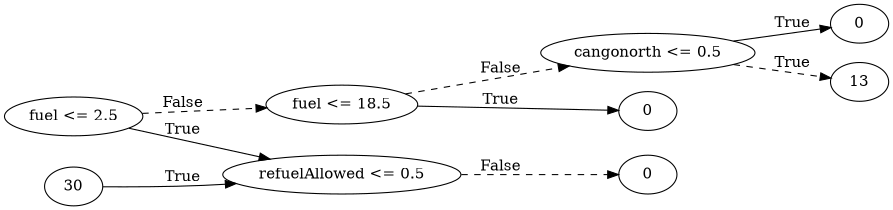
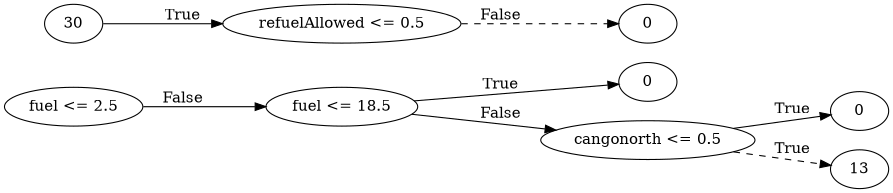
(482, 81) -> (478, 122)
(199, 111) -> (199, 107)
(194, 143) -> none
